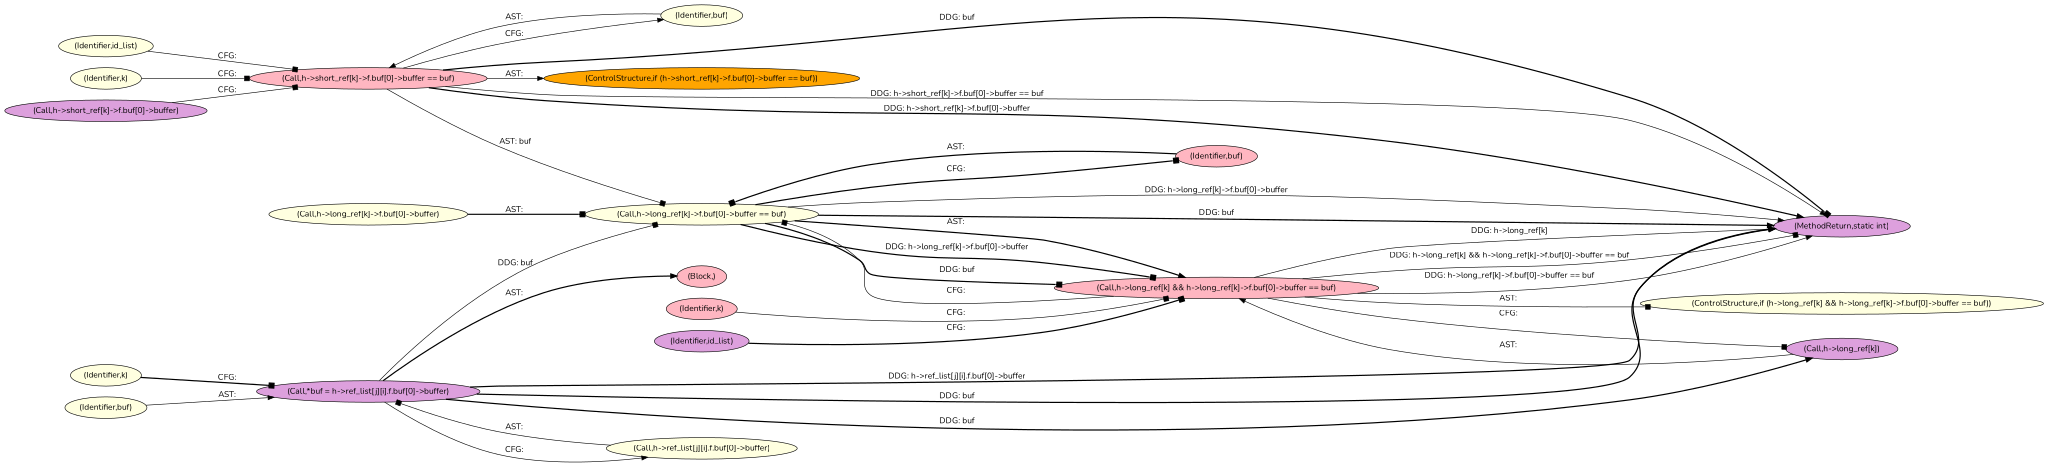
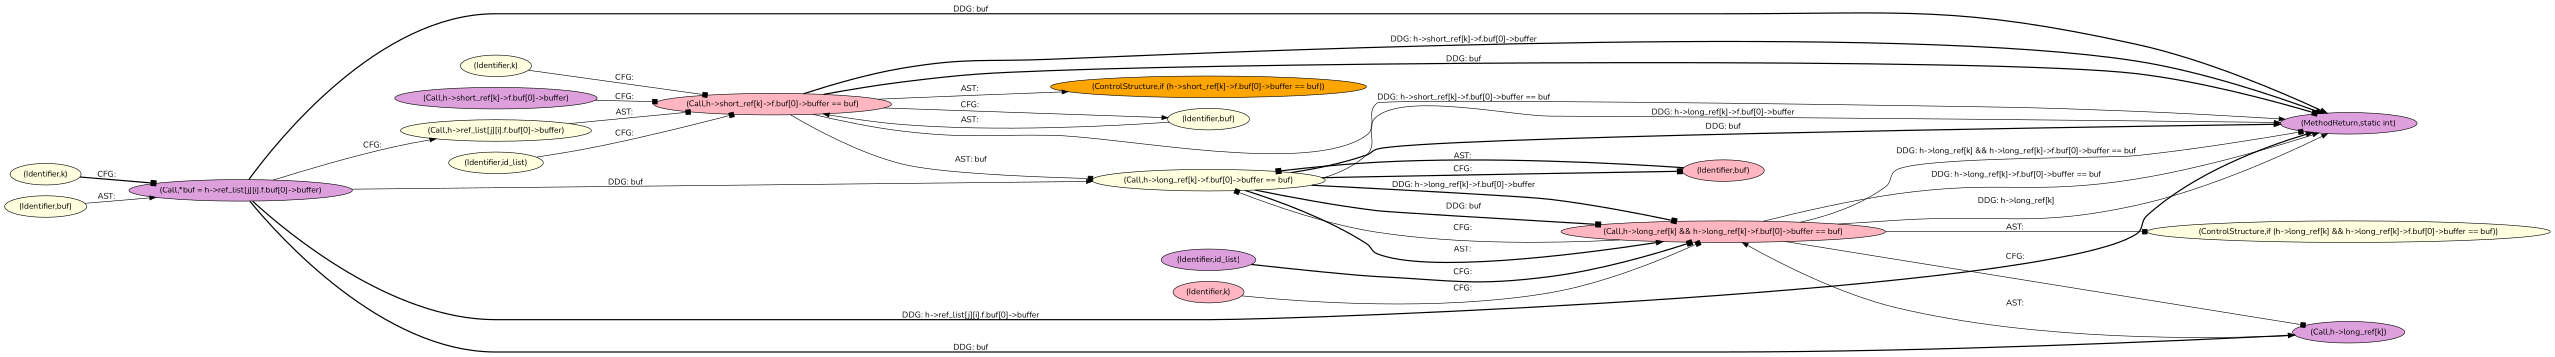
(368, 214) -> none
(702, 277) -> none
(503, 281) -> (719, 185)
(505, 433) -> (627, 118)
